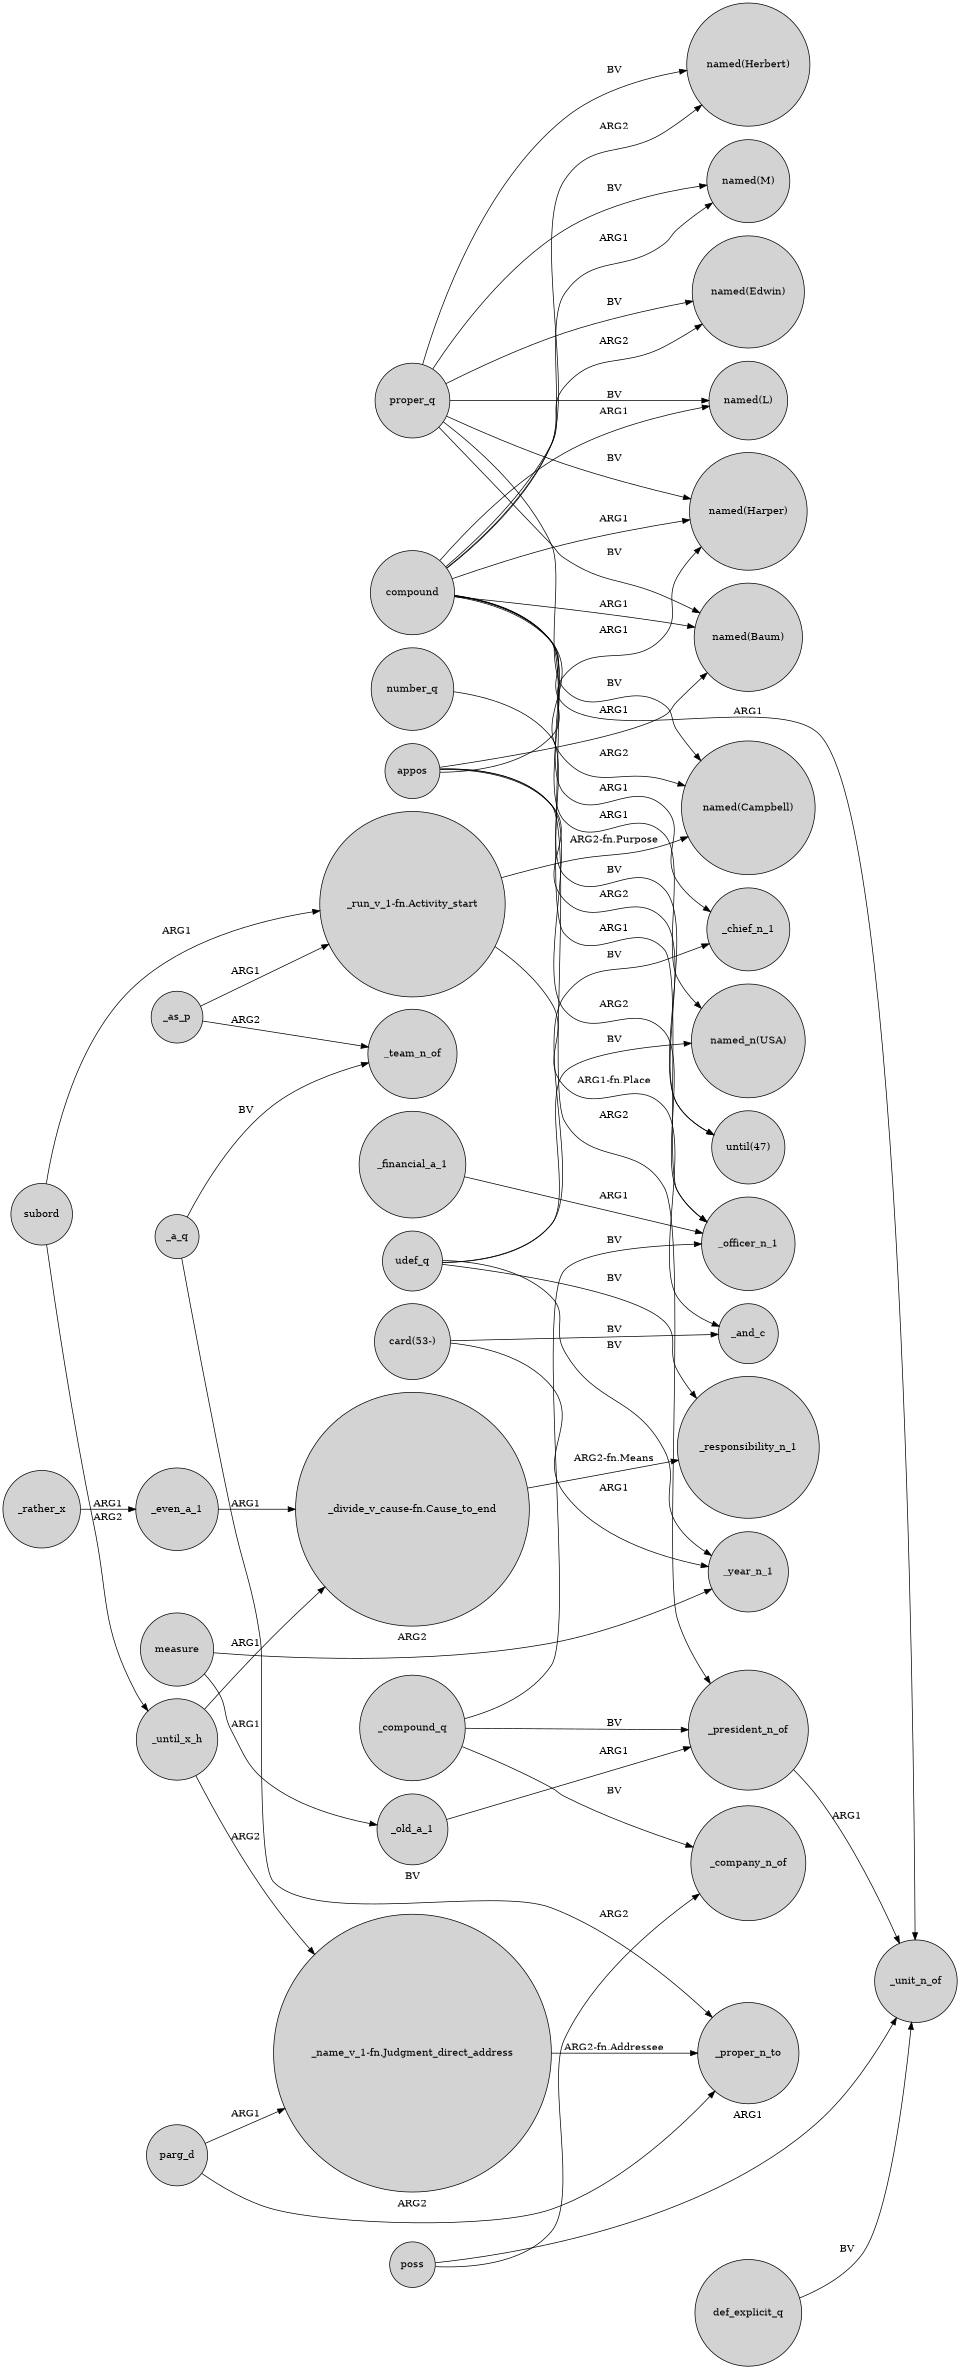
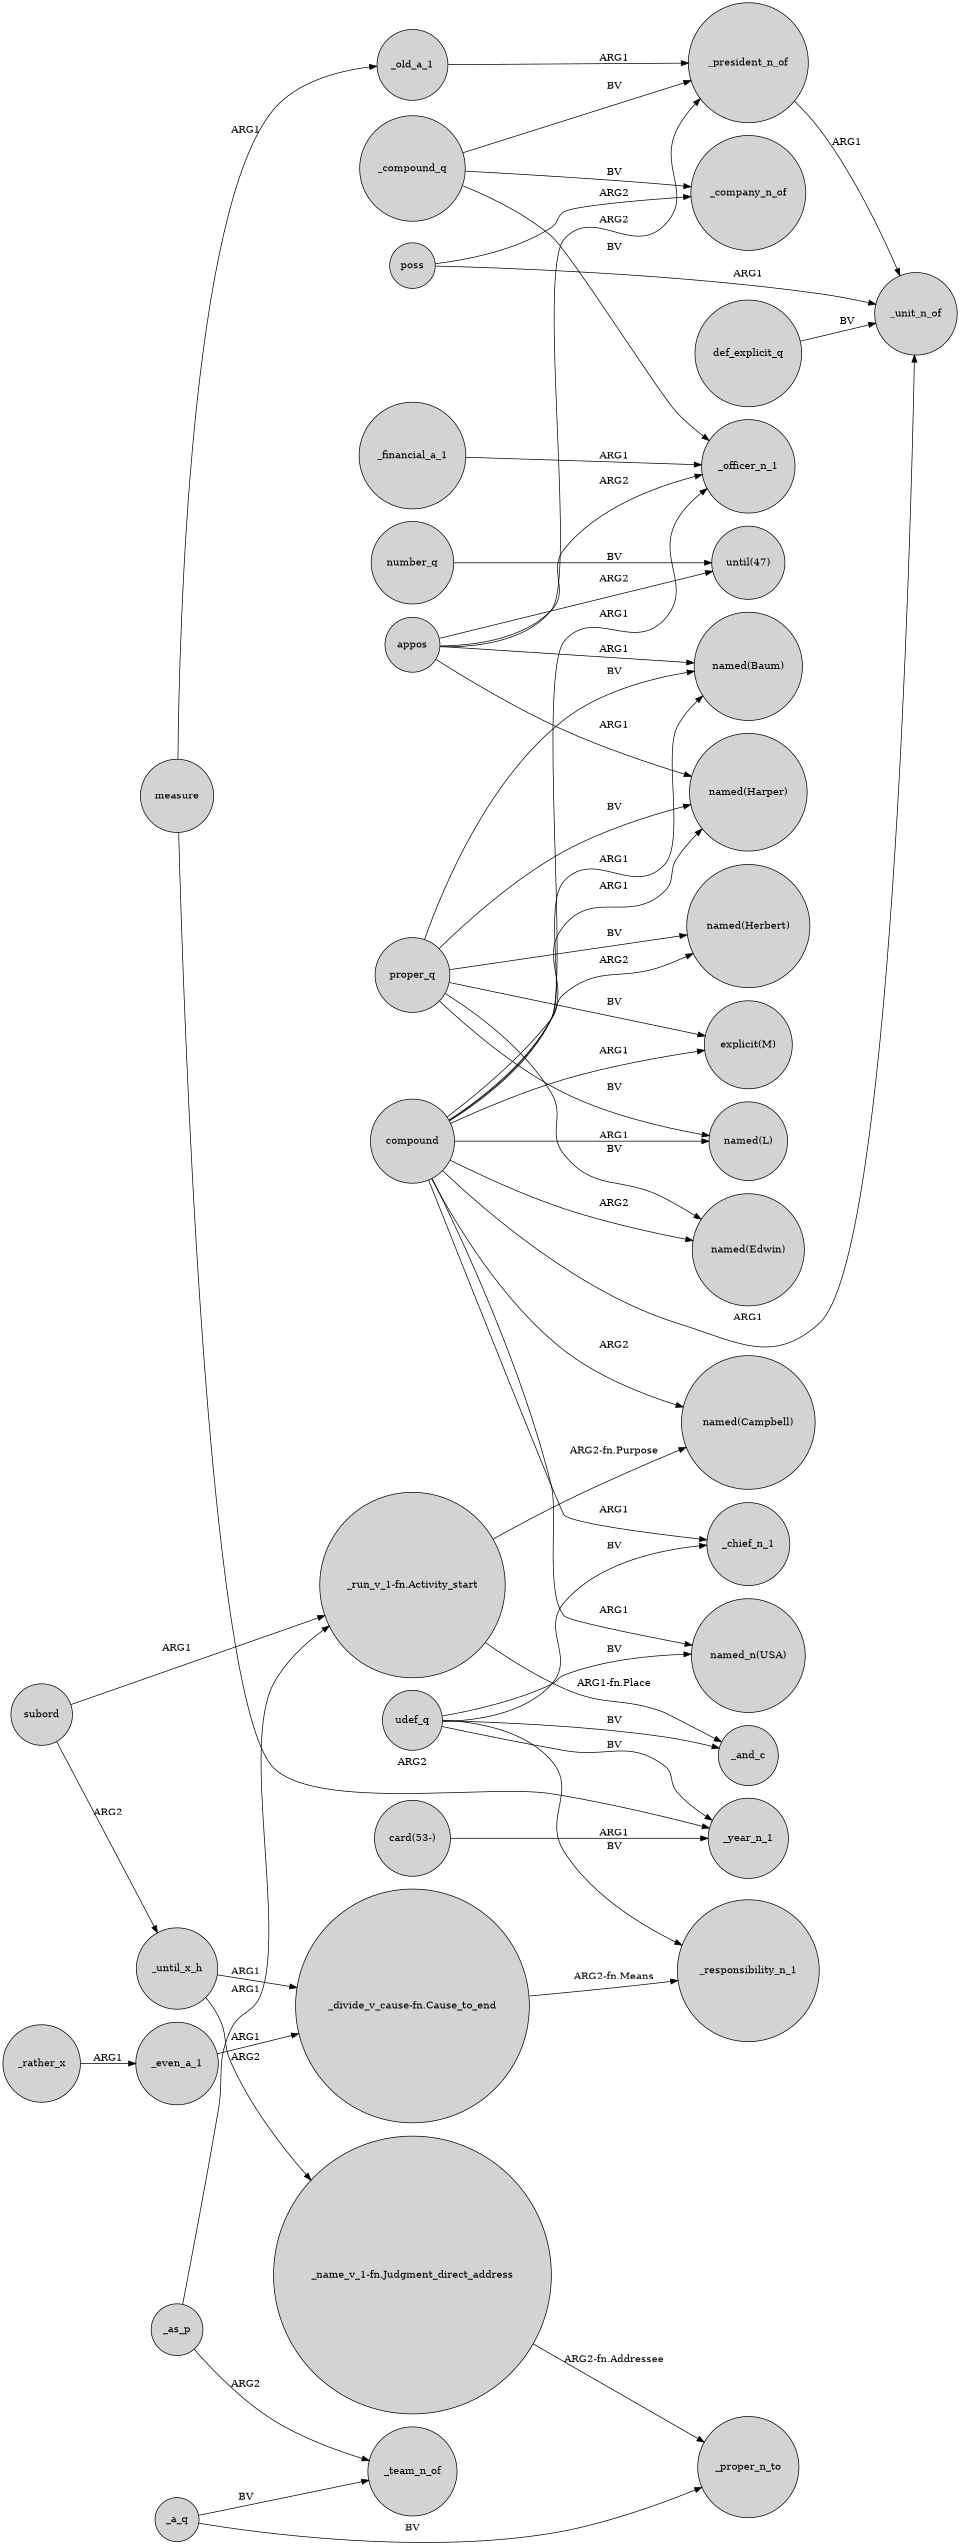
(748, 181) -> (748, 1045)
(555, 618) -> none
(581, 1338) -> (578, 1728)
(177, 2155) -> none
